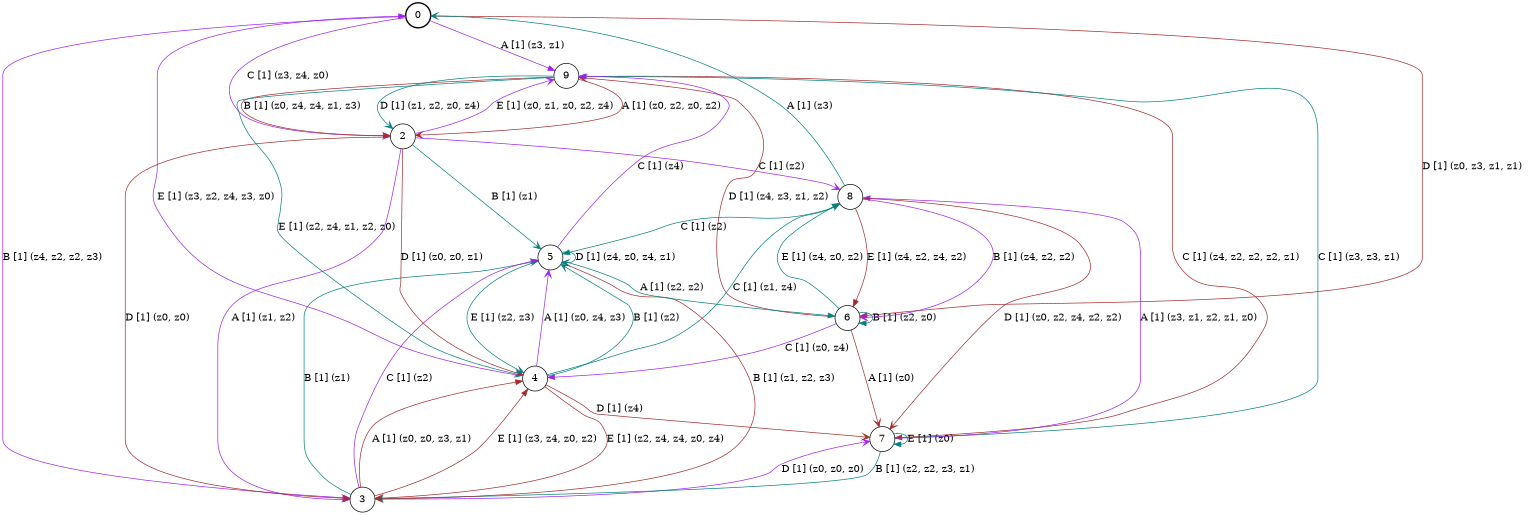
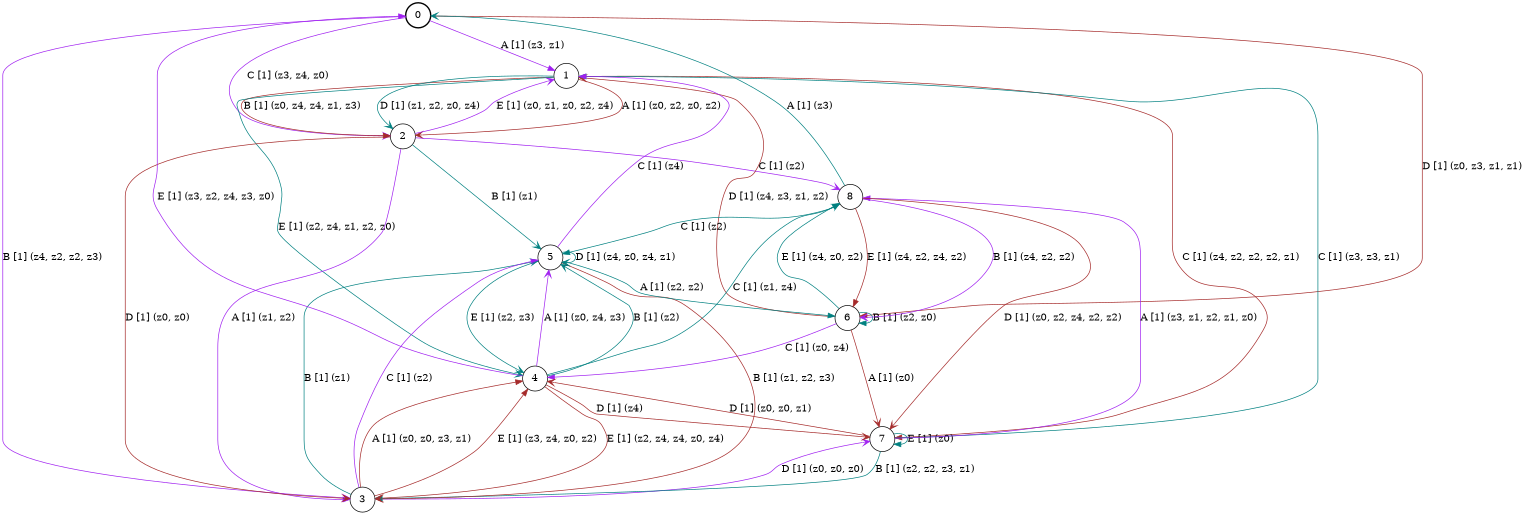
(566, 76) -> (566, 76)
(3, 226) -> (3, 226)
(401, 293) -> (712, 409)
